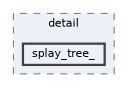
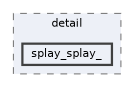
(64, 54) -> (67, 54)
